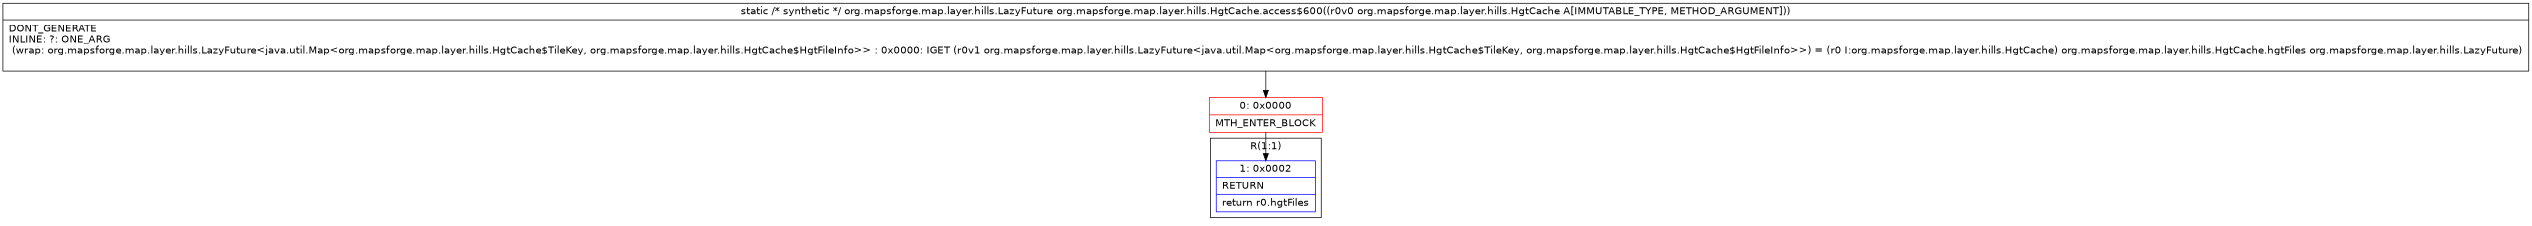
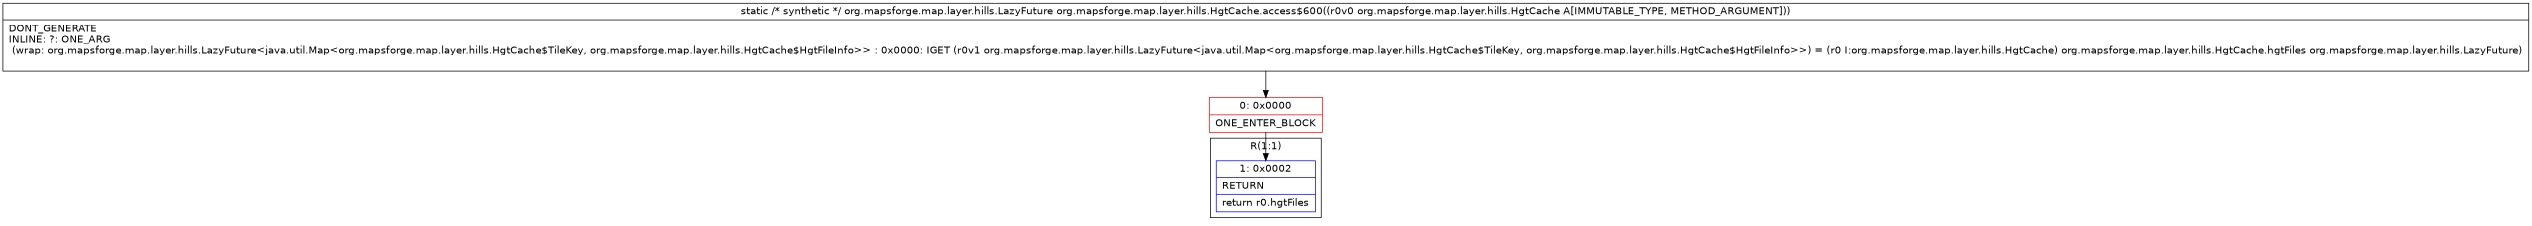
(1266, 123) -> (1266, 123)
